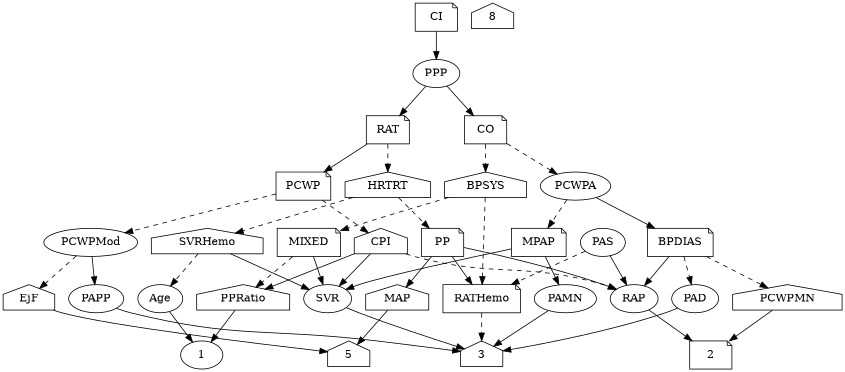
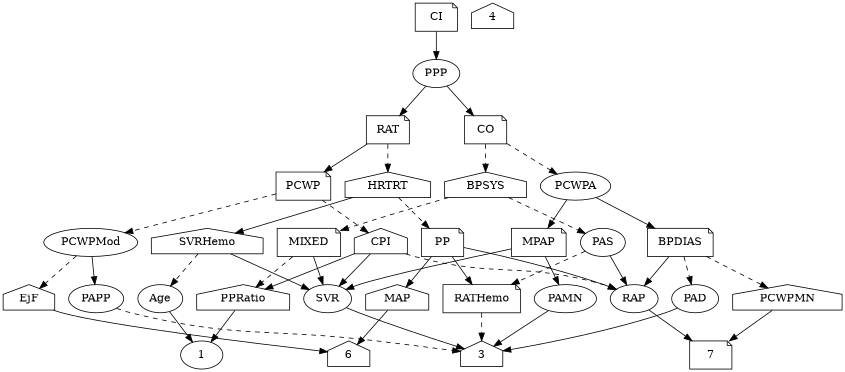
(493, 17) -> (493, 17)
(560, 211) -> (560, 211)
(298, 214) -> (298, 214)
(484, 237) -> (543, 214)
(284, 333) -> (284, 333)
(349, 355) -> (349, 355)
(711, 355) -> (711, 355)
